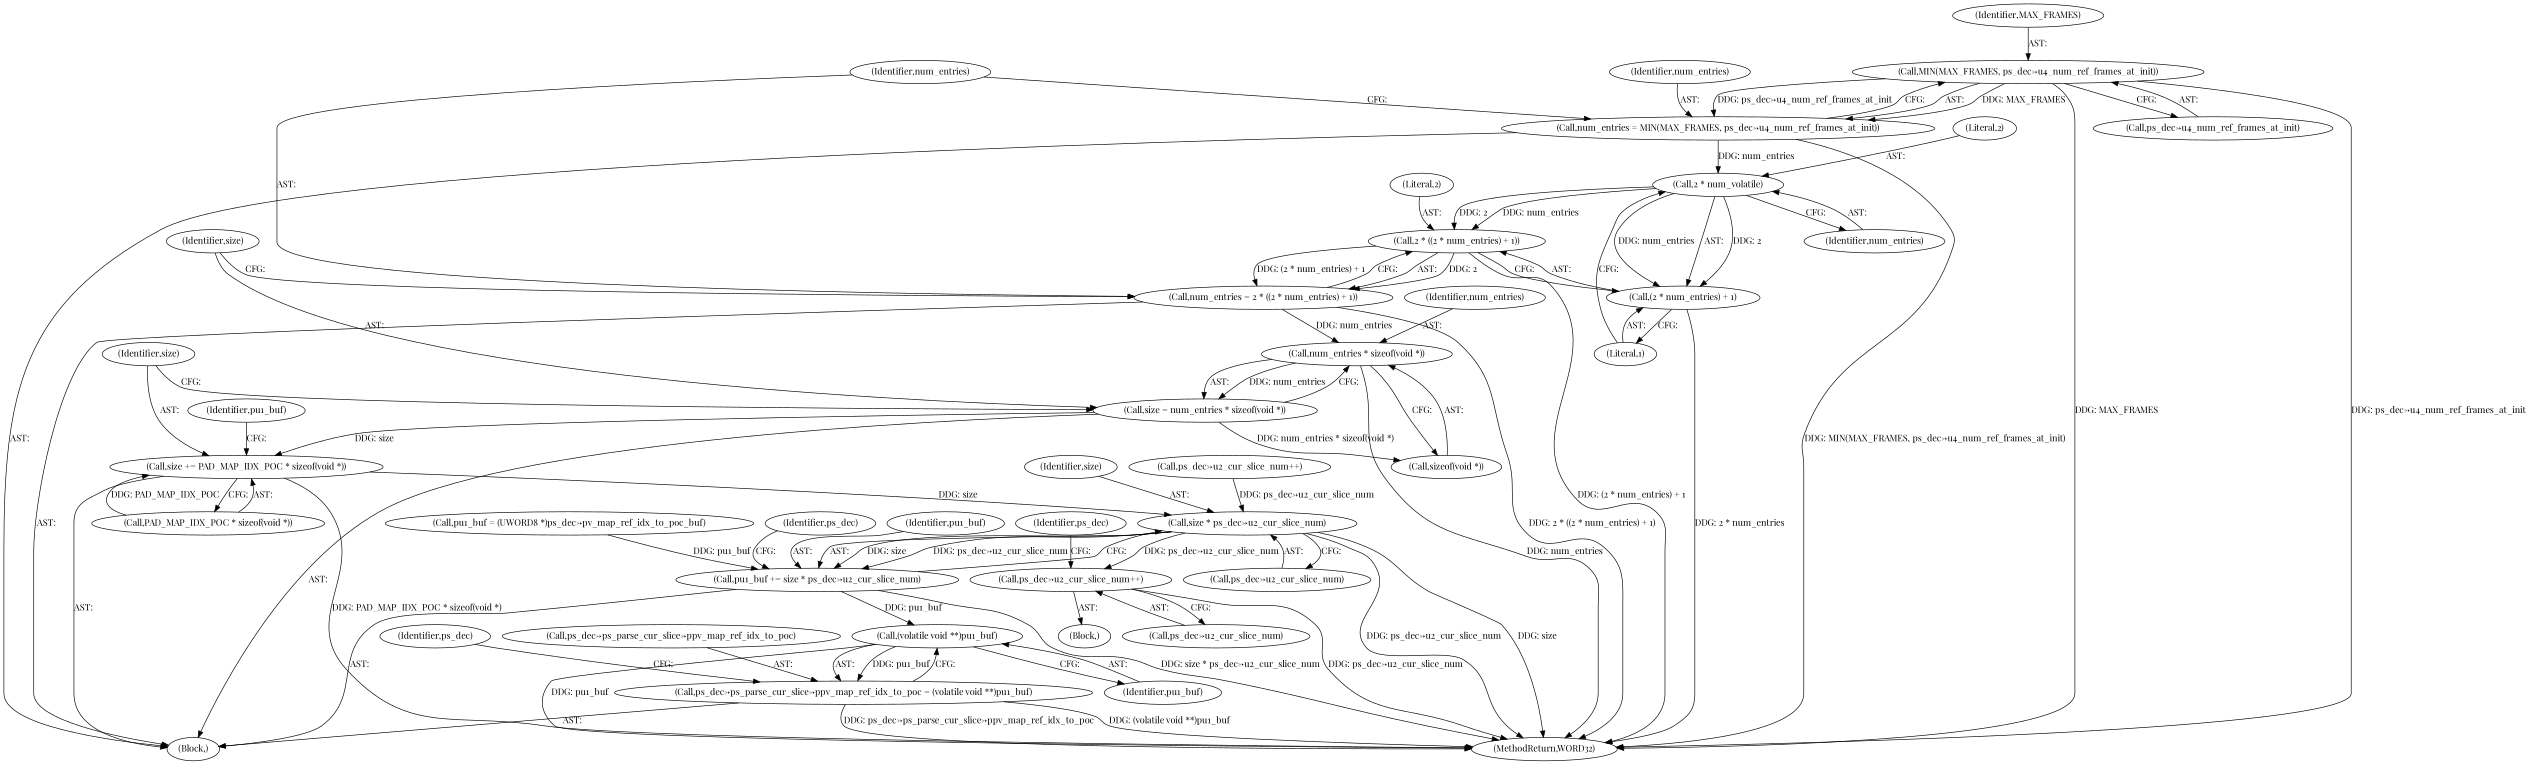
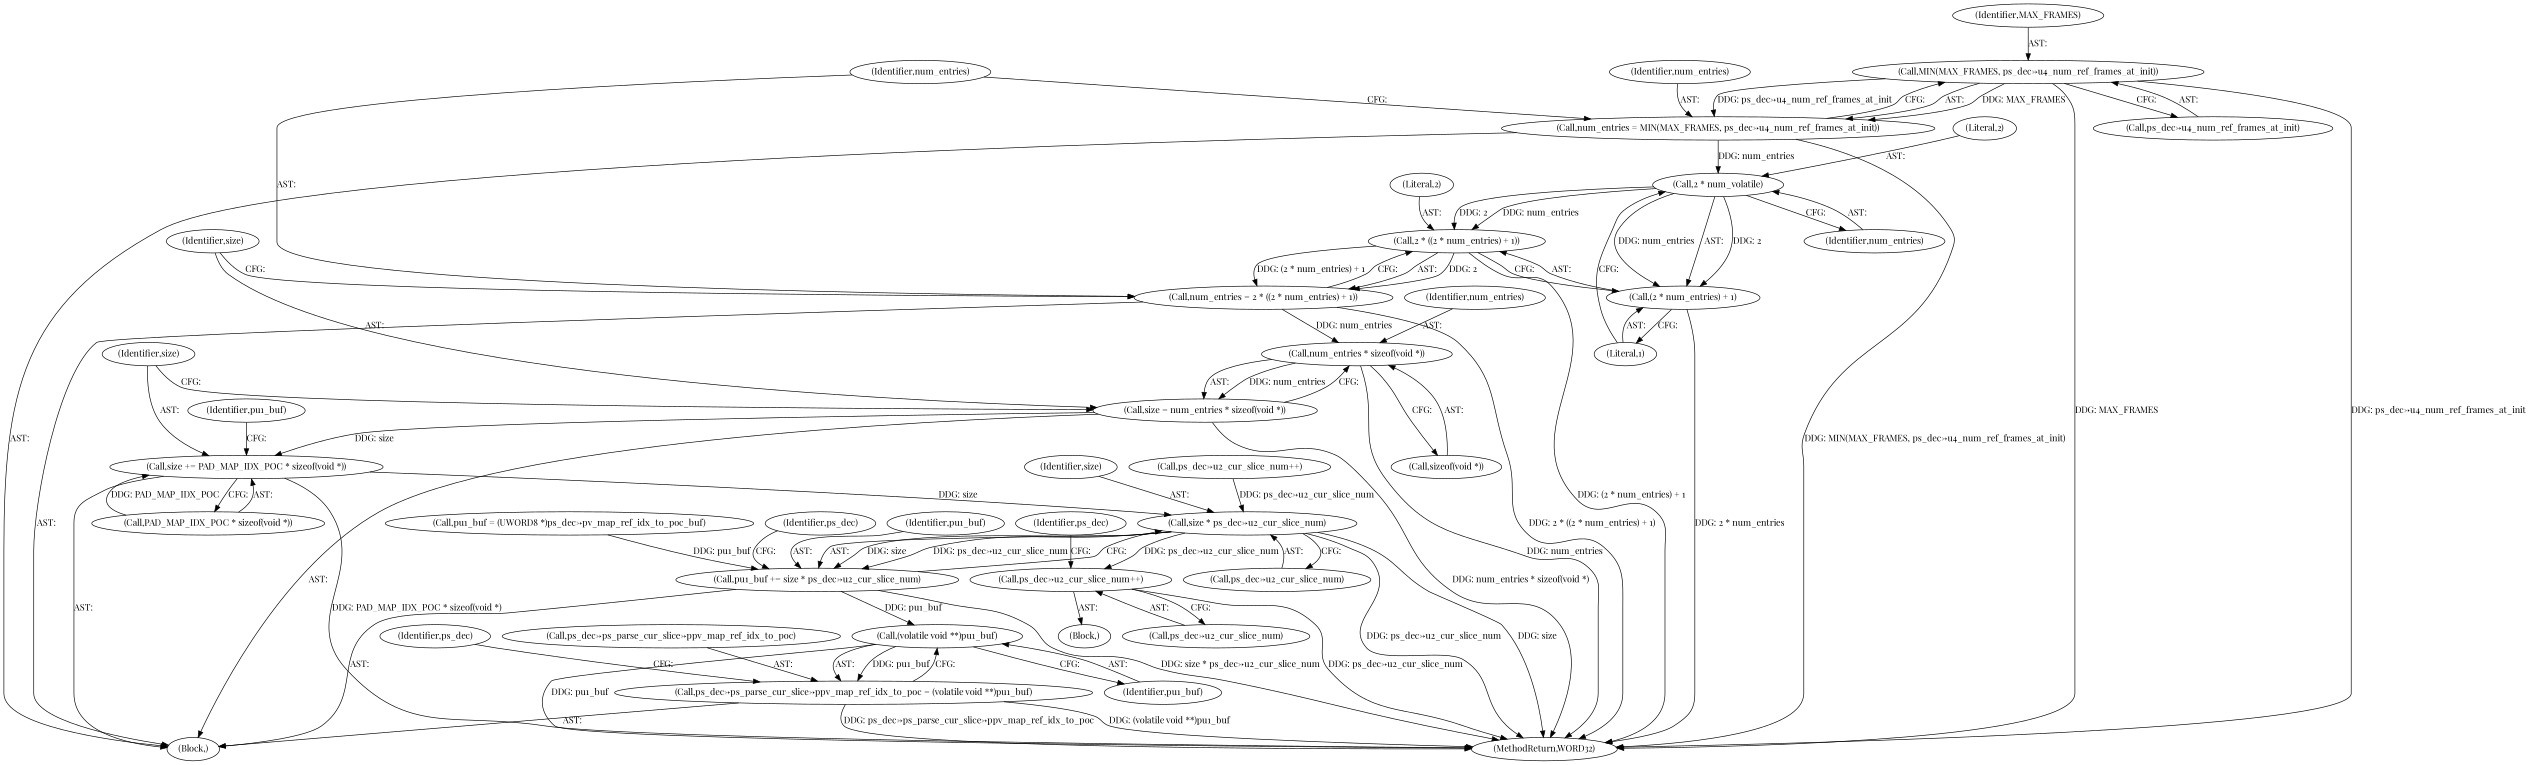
(1303, 453) -> (1421, 562)
